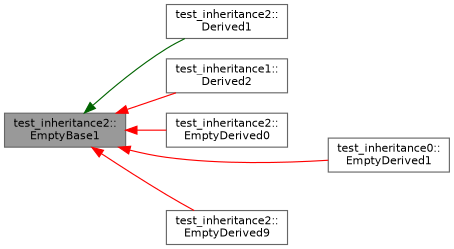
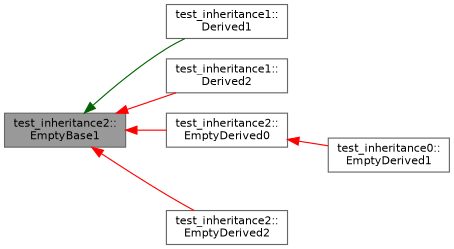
(227, 22) -> (227, 22)
(229, 162) -> (314, 144)
(227, 228) -> (227, 228)
